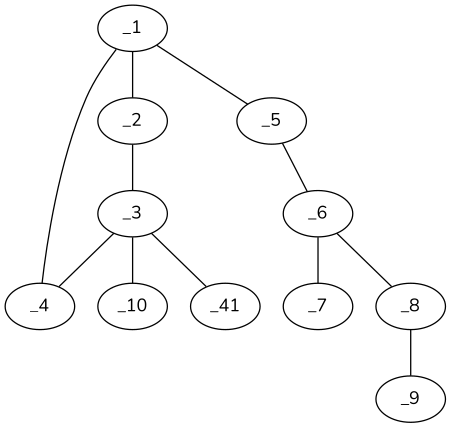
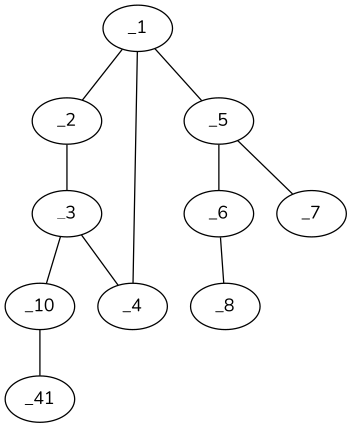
(179, 260) -> (40, 353)
(318, 260) -> (265, 167)
(411, 399) -> none
